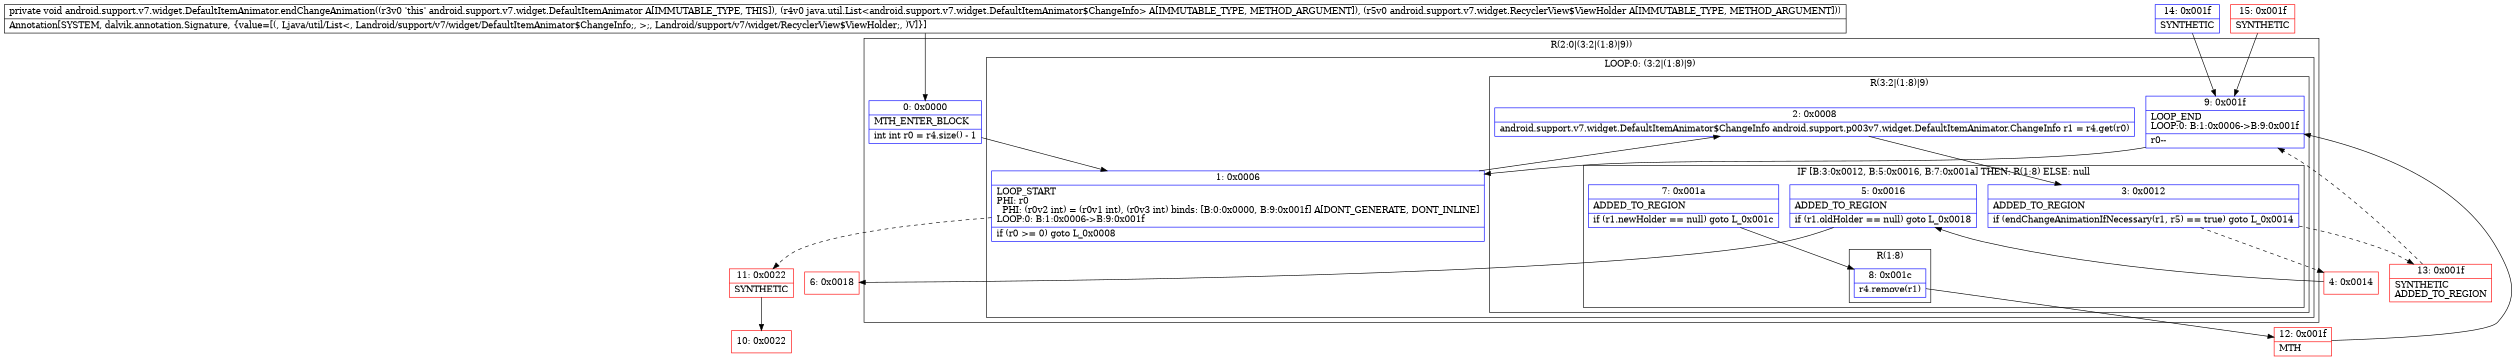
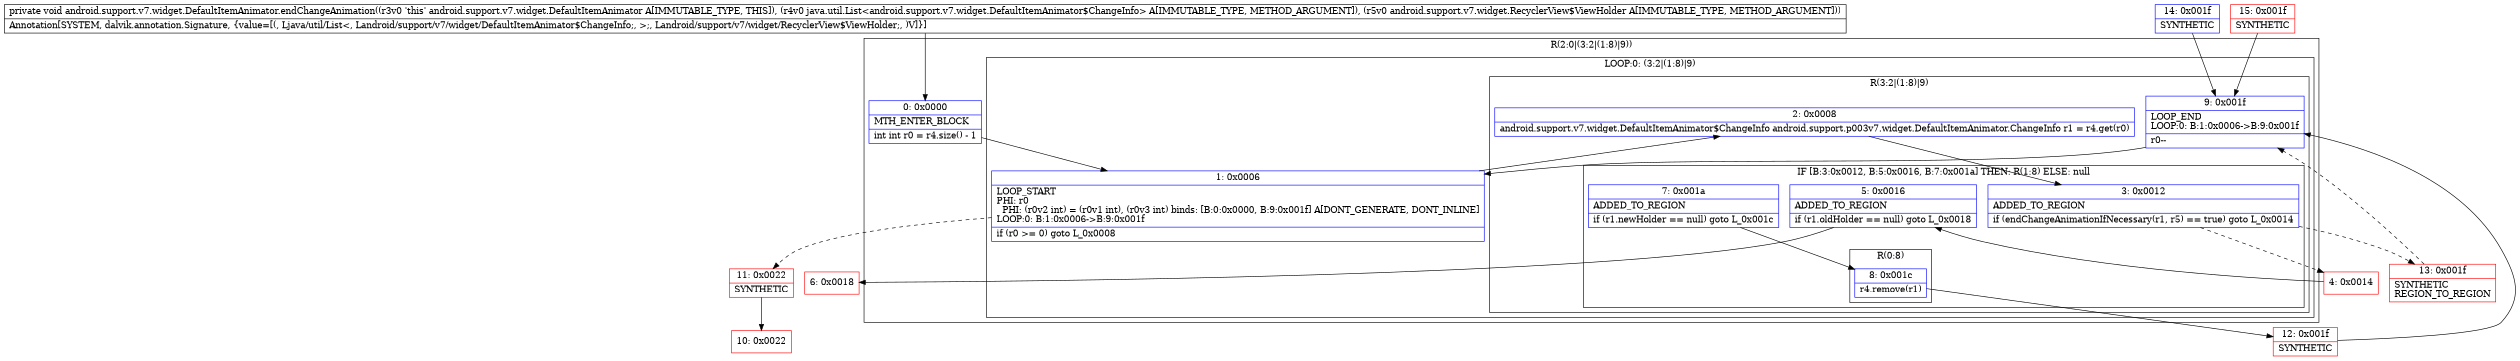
(1890, 256) -> (1891, 256)
(2441, 295) -> (2443, 295)
(2290, 349) -> (2305, 349)
